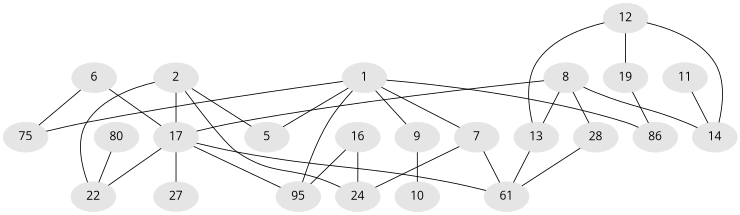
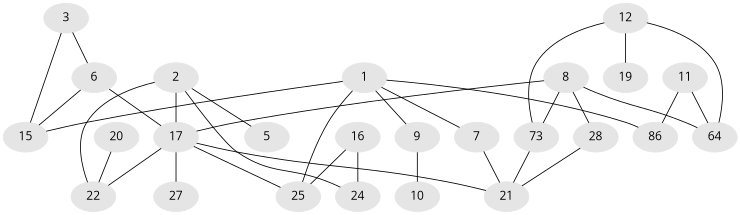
none -> (66, 18)
(637, 101) -> (670, 107)
(324, 103) -> none
(26, 137) -> (26, 137)
(117, 137) -> (117, 137)
(536, 137) -> (536, 137)
(715, 137) -> (715, 137)
(424, 164) -> none
(298, 197) -> (298, 197)
(507, 197) -> (507, 197)
